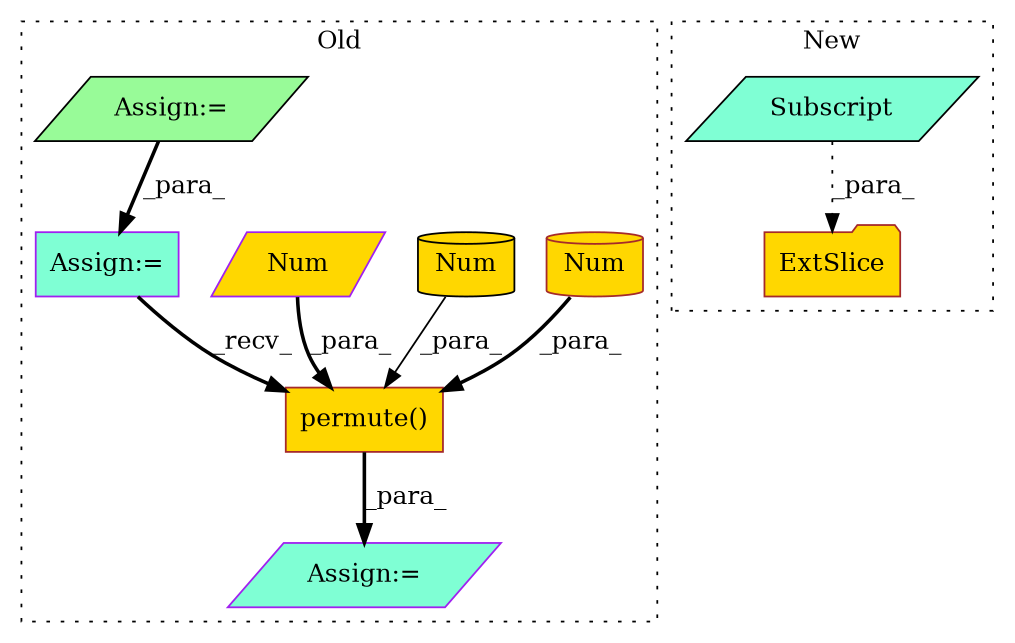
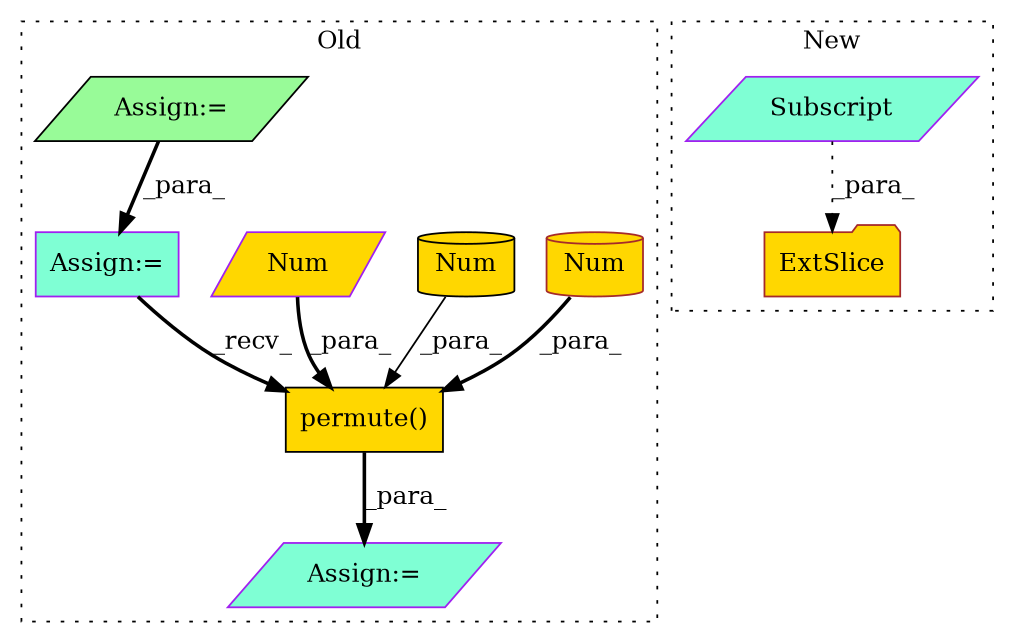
(832, 109) -> (832, 109)
(364, 420) -> (364, 420)
